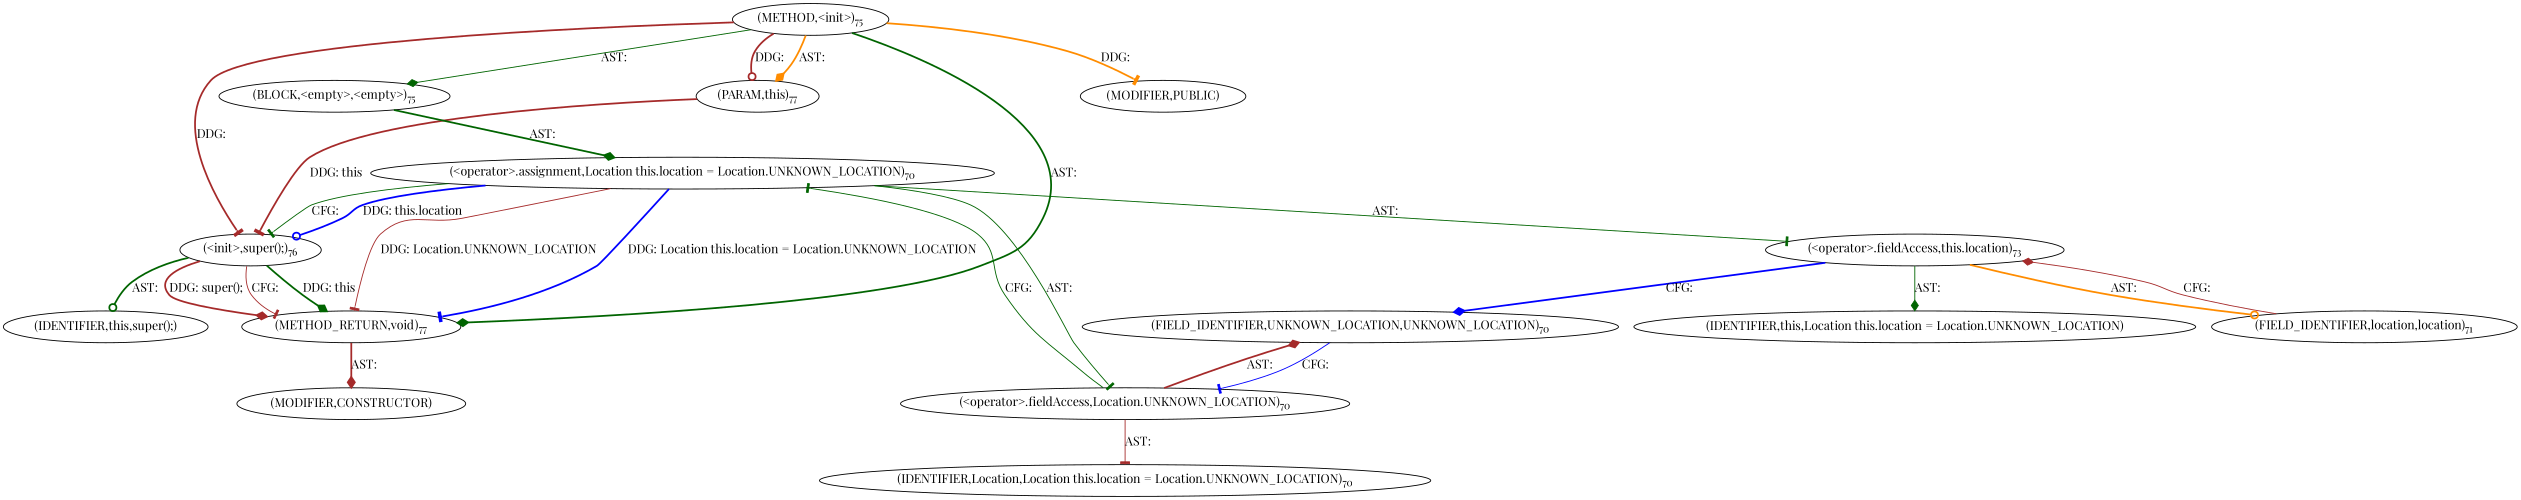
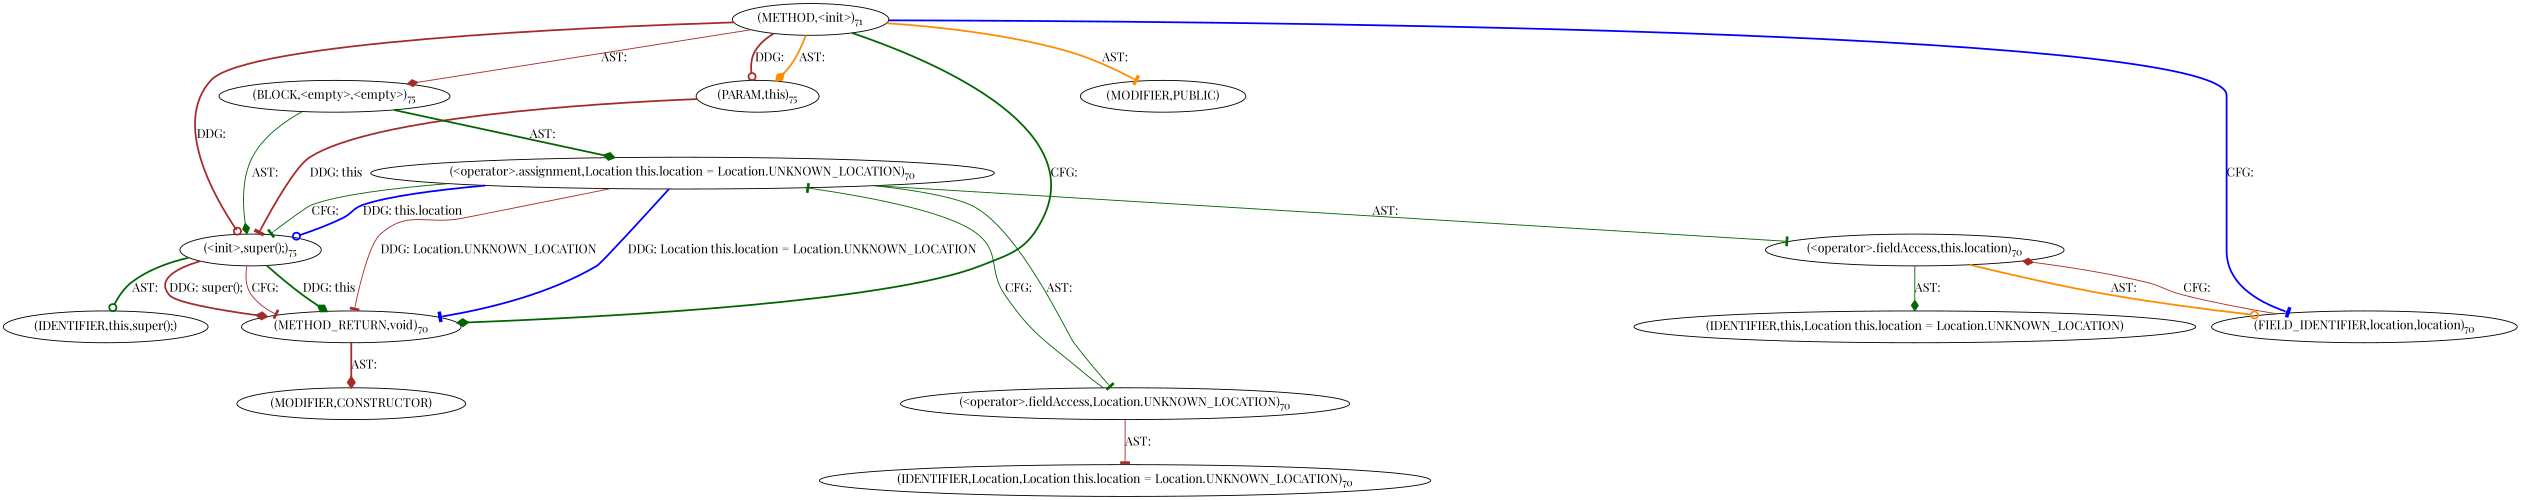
(859, 18) -> (859, 18)
none -> (1684, 33)
(389, 43) -> (389, 43)
(584, 56) -> (584, 56)
(1117, 58) -> (1117, 58)
(793, 95) -> (793, 95)
none -> (253, 157)
(1066, 173) -> (1066, 173)
(293, 249) -> (293, 249)
(2017, 249) -> (2017, 249)
(423, 326) -> (423, 326)
(2470, 326) -> (2470, 326)
(1350, 327) -> none
